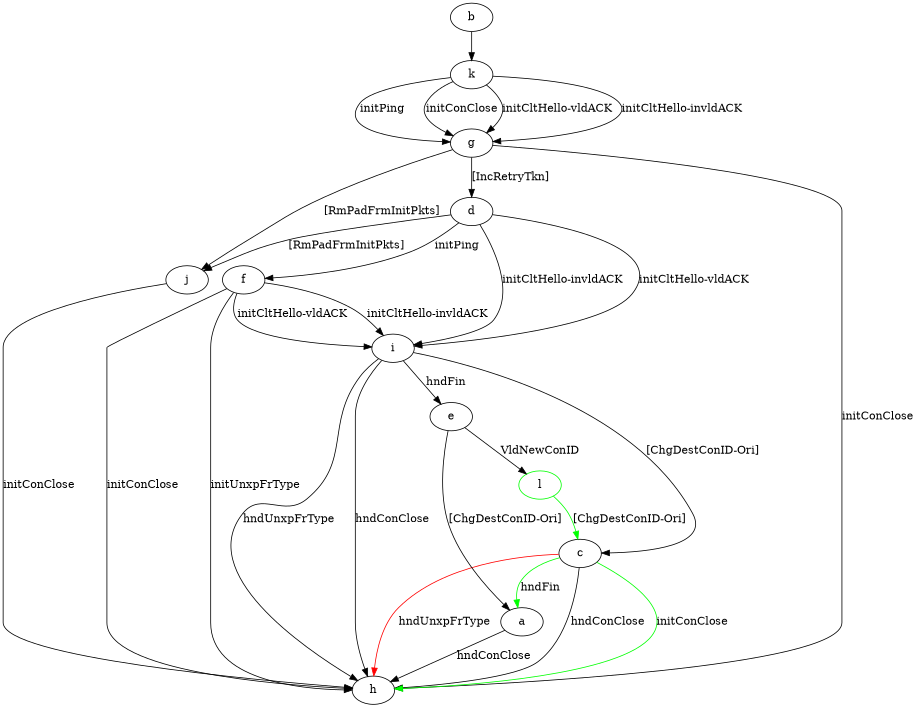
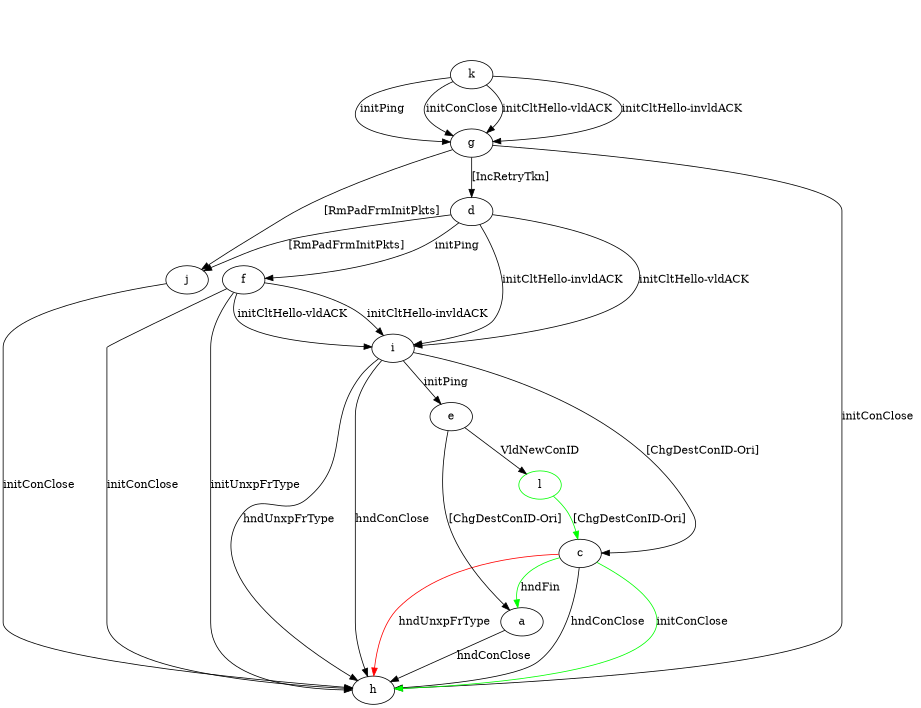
(472, 17) -> none
(448, 382) -> (448, 382)
